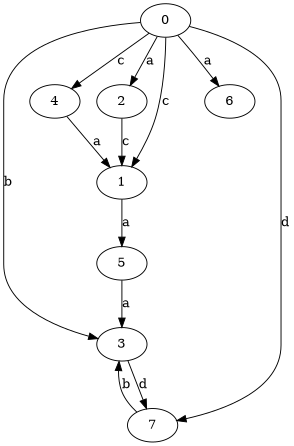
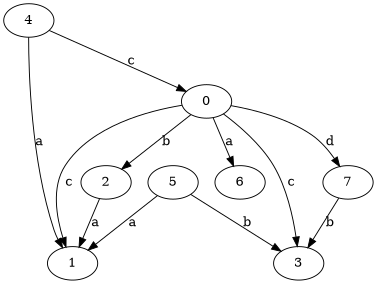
(114, 58) -> (113, 59)
(150, 61) -> (167, 142)
(126, 142) -> (95, 223)
(8, 182) -> (291, 182)
(122, 218) -> (126, 220)
(126, 304) -> (248, 223)
(136, 380) -> none
